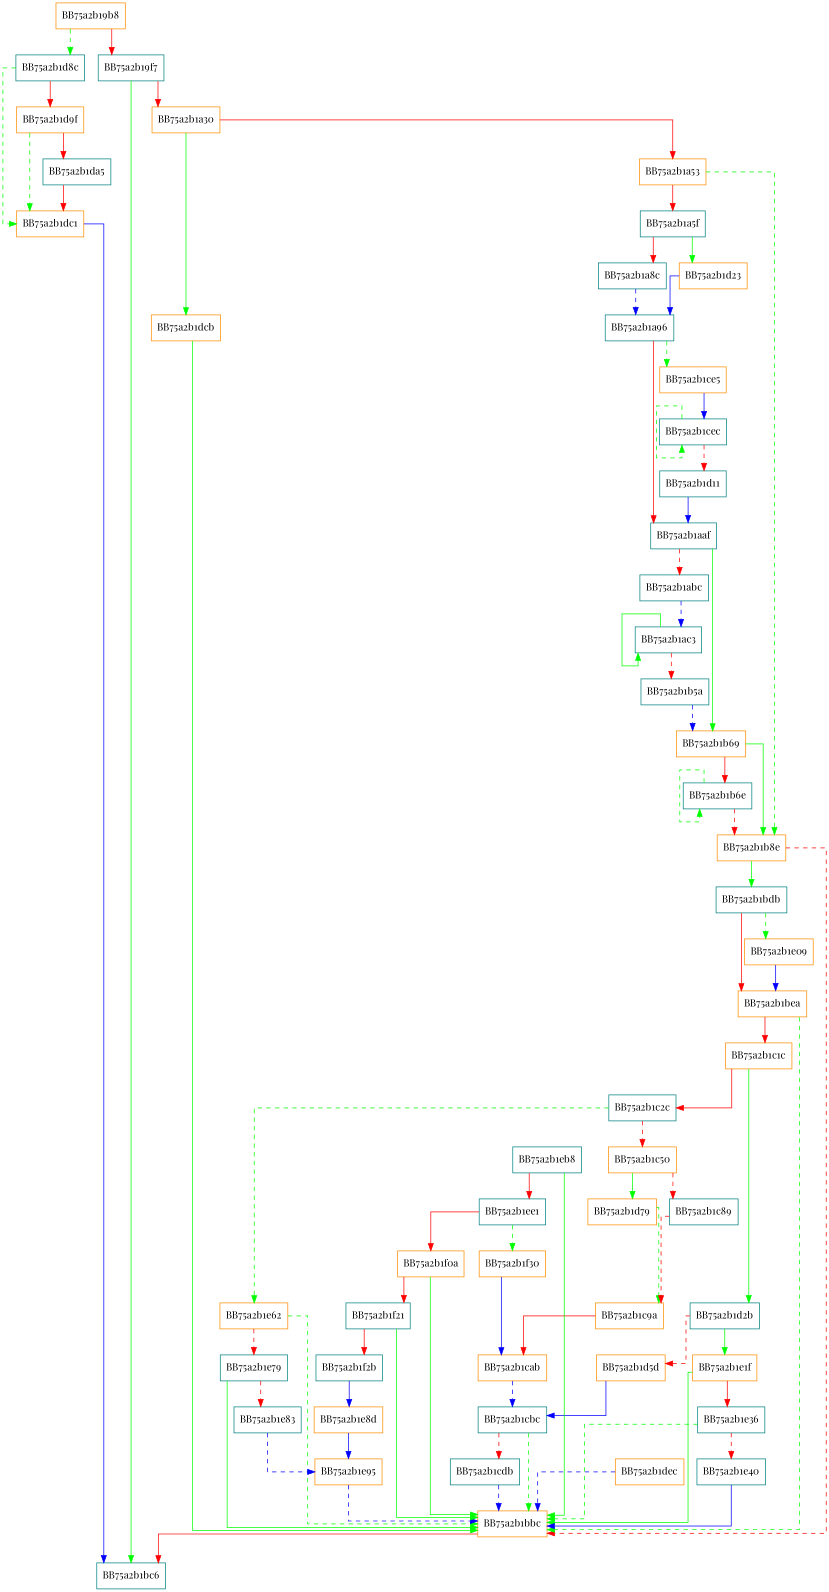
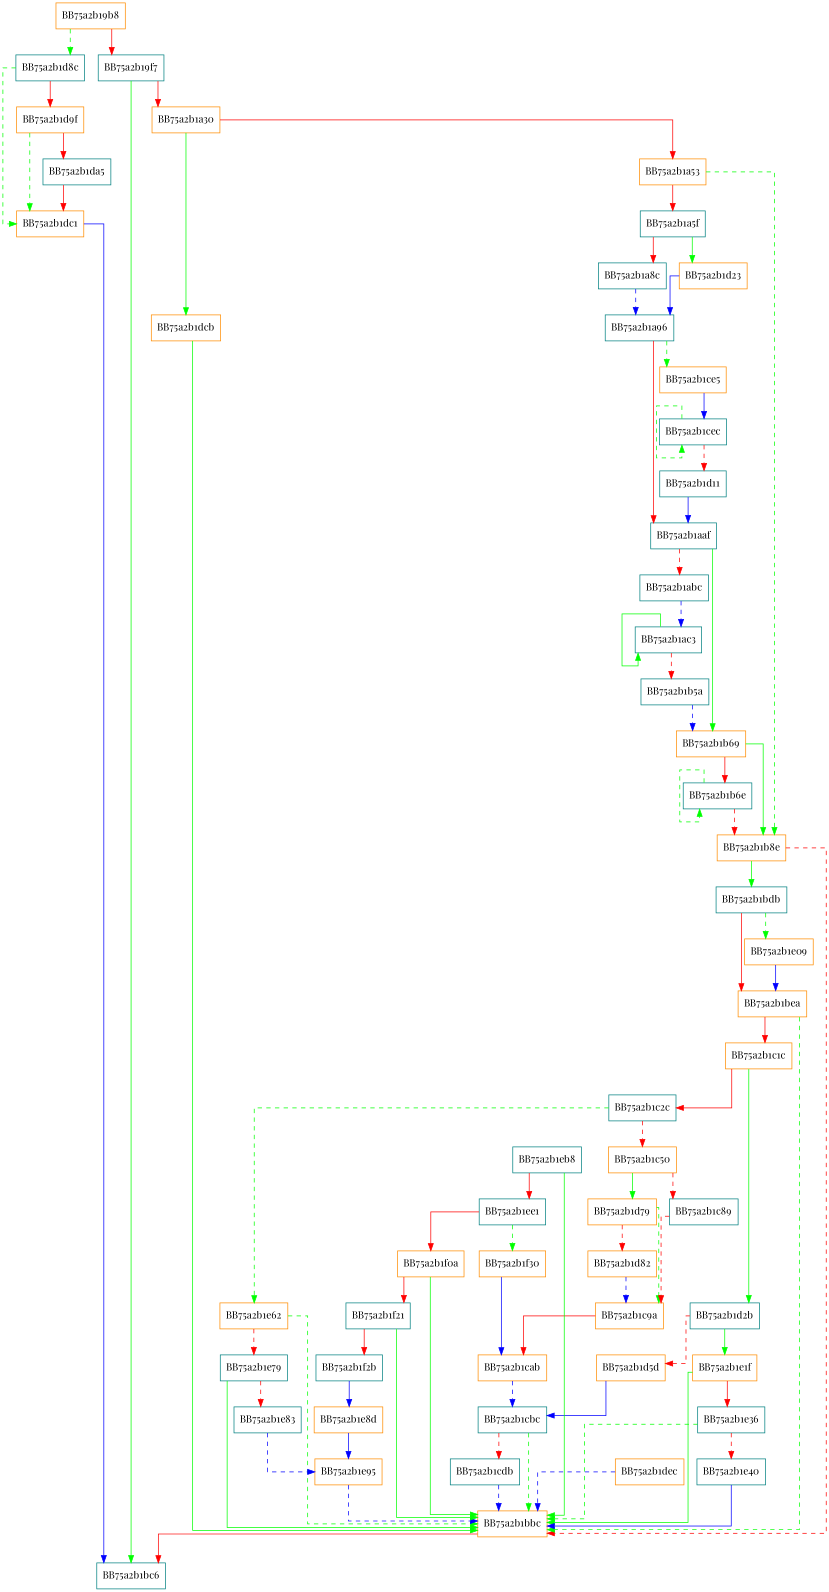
none -> (622, 1264)
